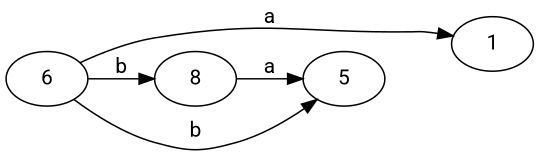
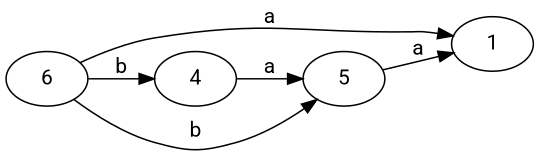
none -> (411, 63)
(195, 79) -> (195, 79)
